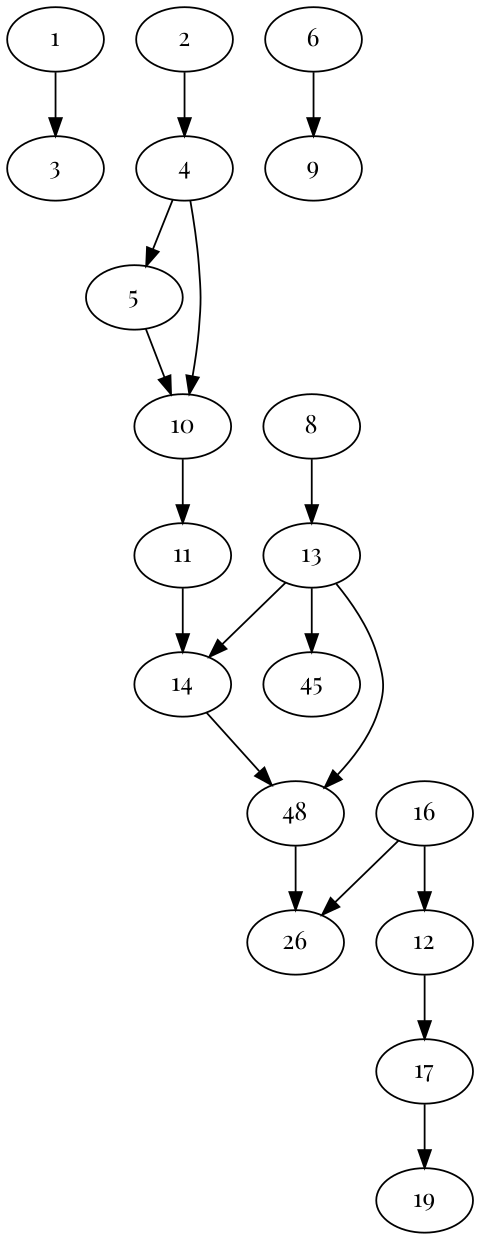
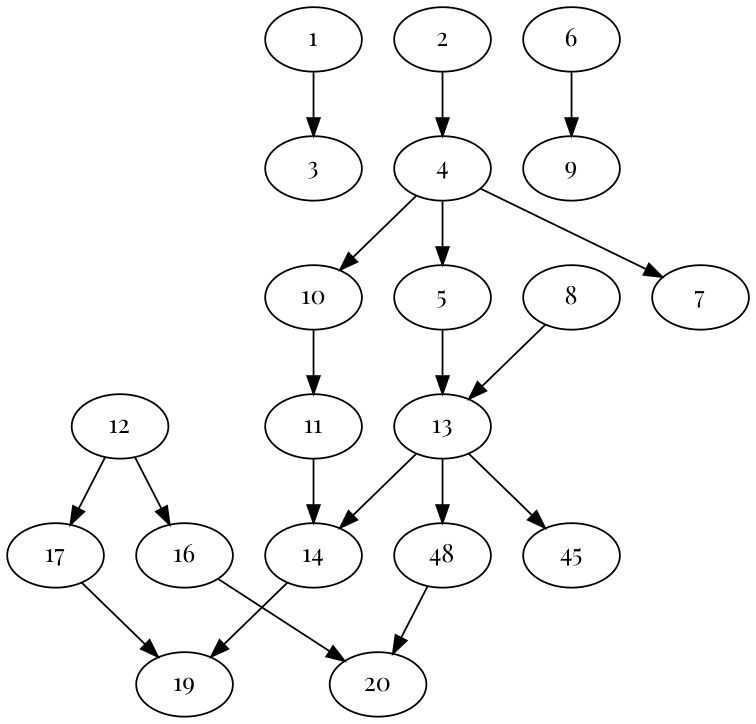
none -> (701, 297)
(155, 353) -> (443, 353)
(233, 742) -> (252, 617)
(425, 869) -> (148, 483)
(296, 942) -> (378, 684)
